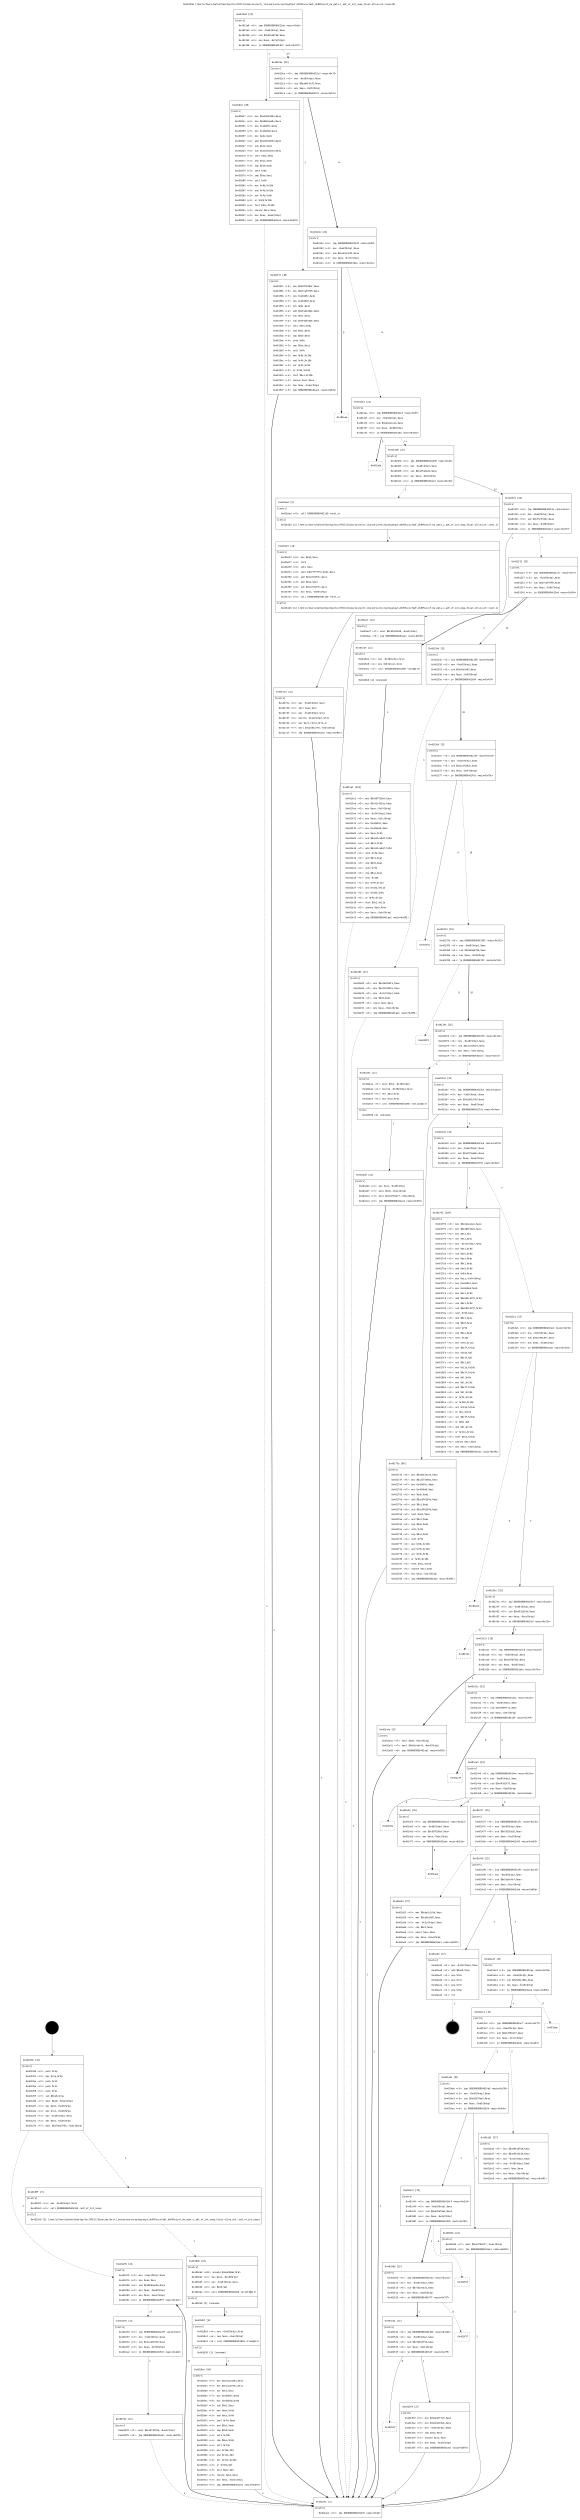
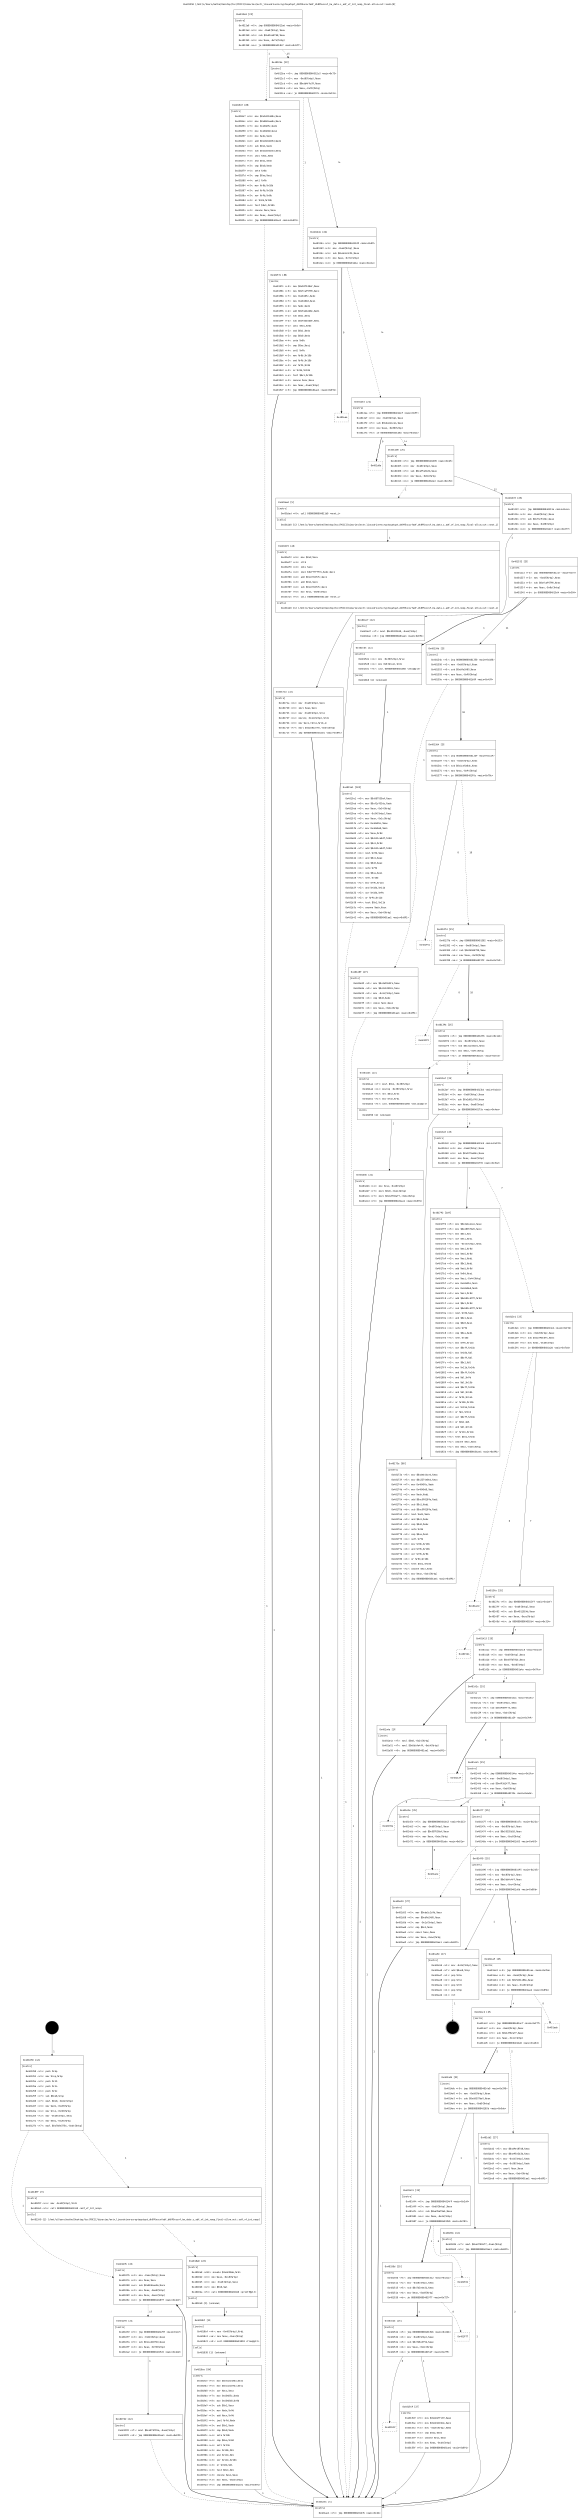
(322, 162) -> (322, 162)
(540, 545) -> none
(491, 2060) -> (491, 2060)
